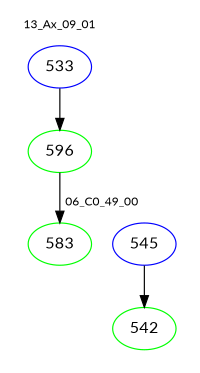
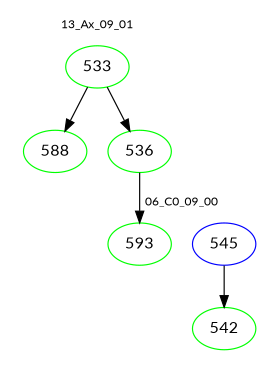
(60, 67) -> (97, 67)
none -> (55, 151)
(60, 151) -> (140, 151)
(102, 202) -> (182, 202)
(60, 244) -> (140, 244)
